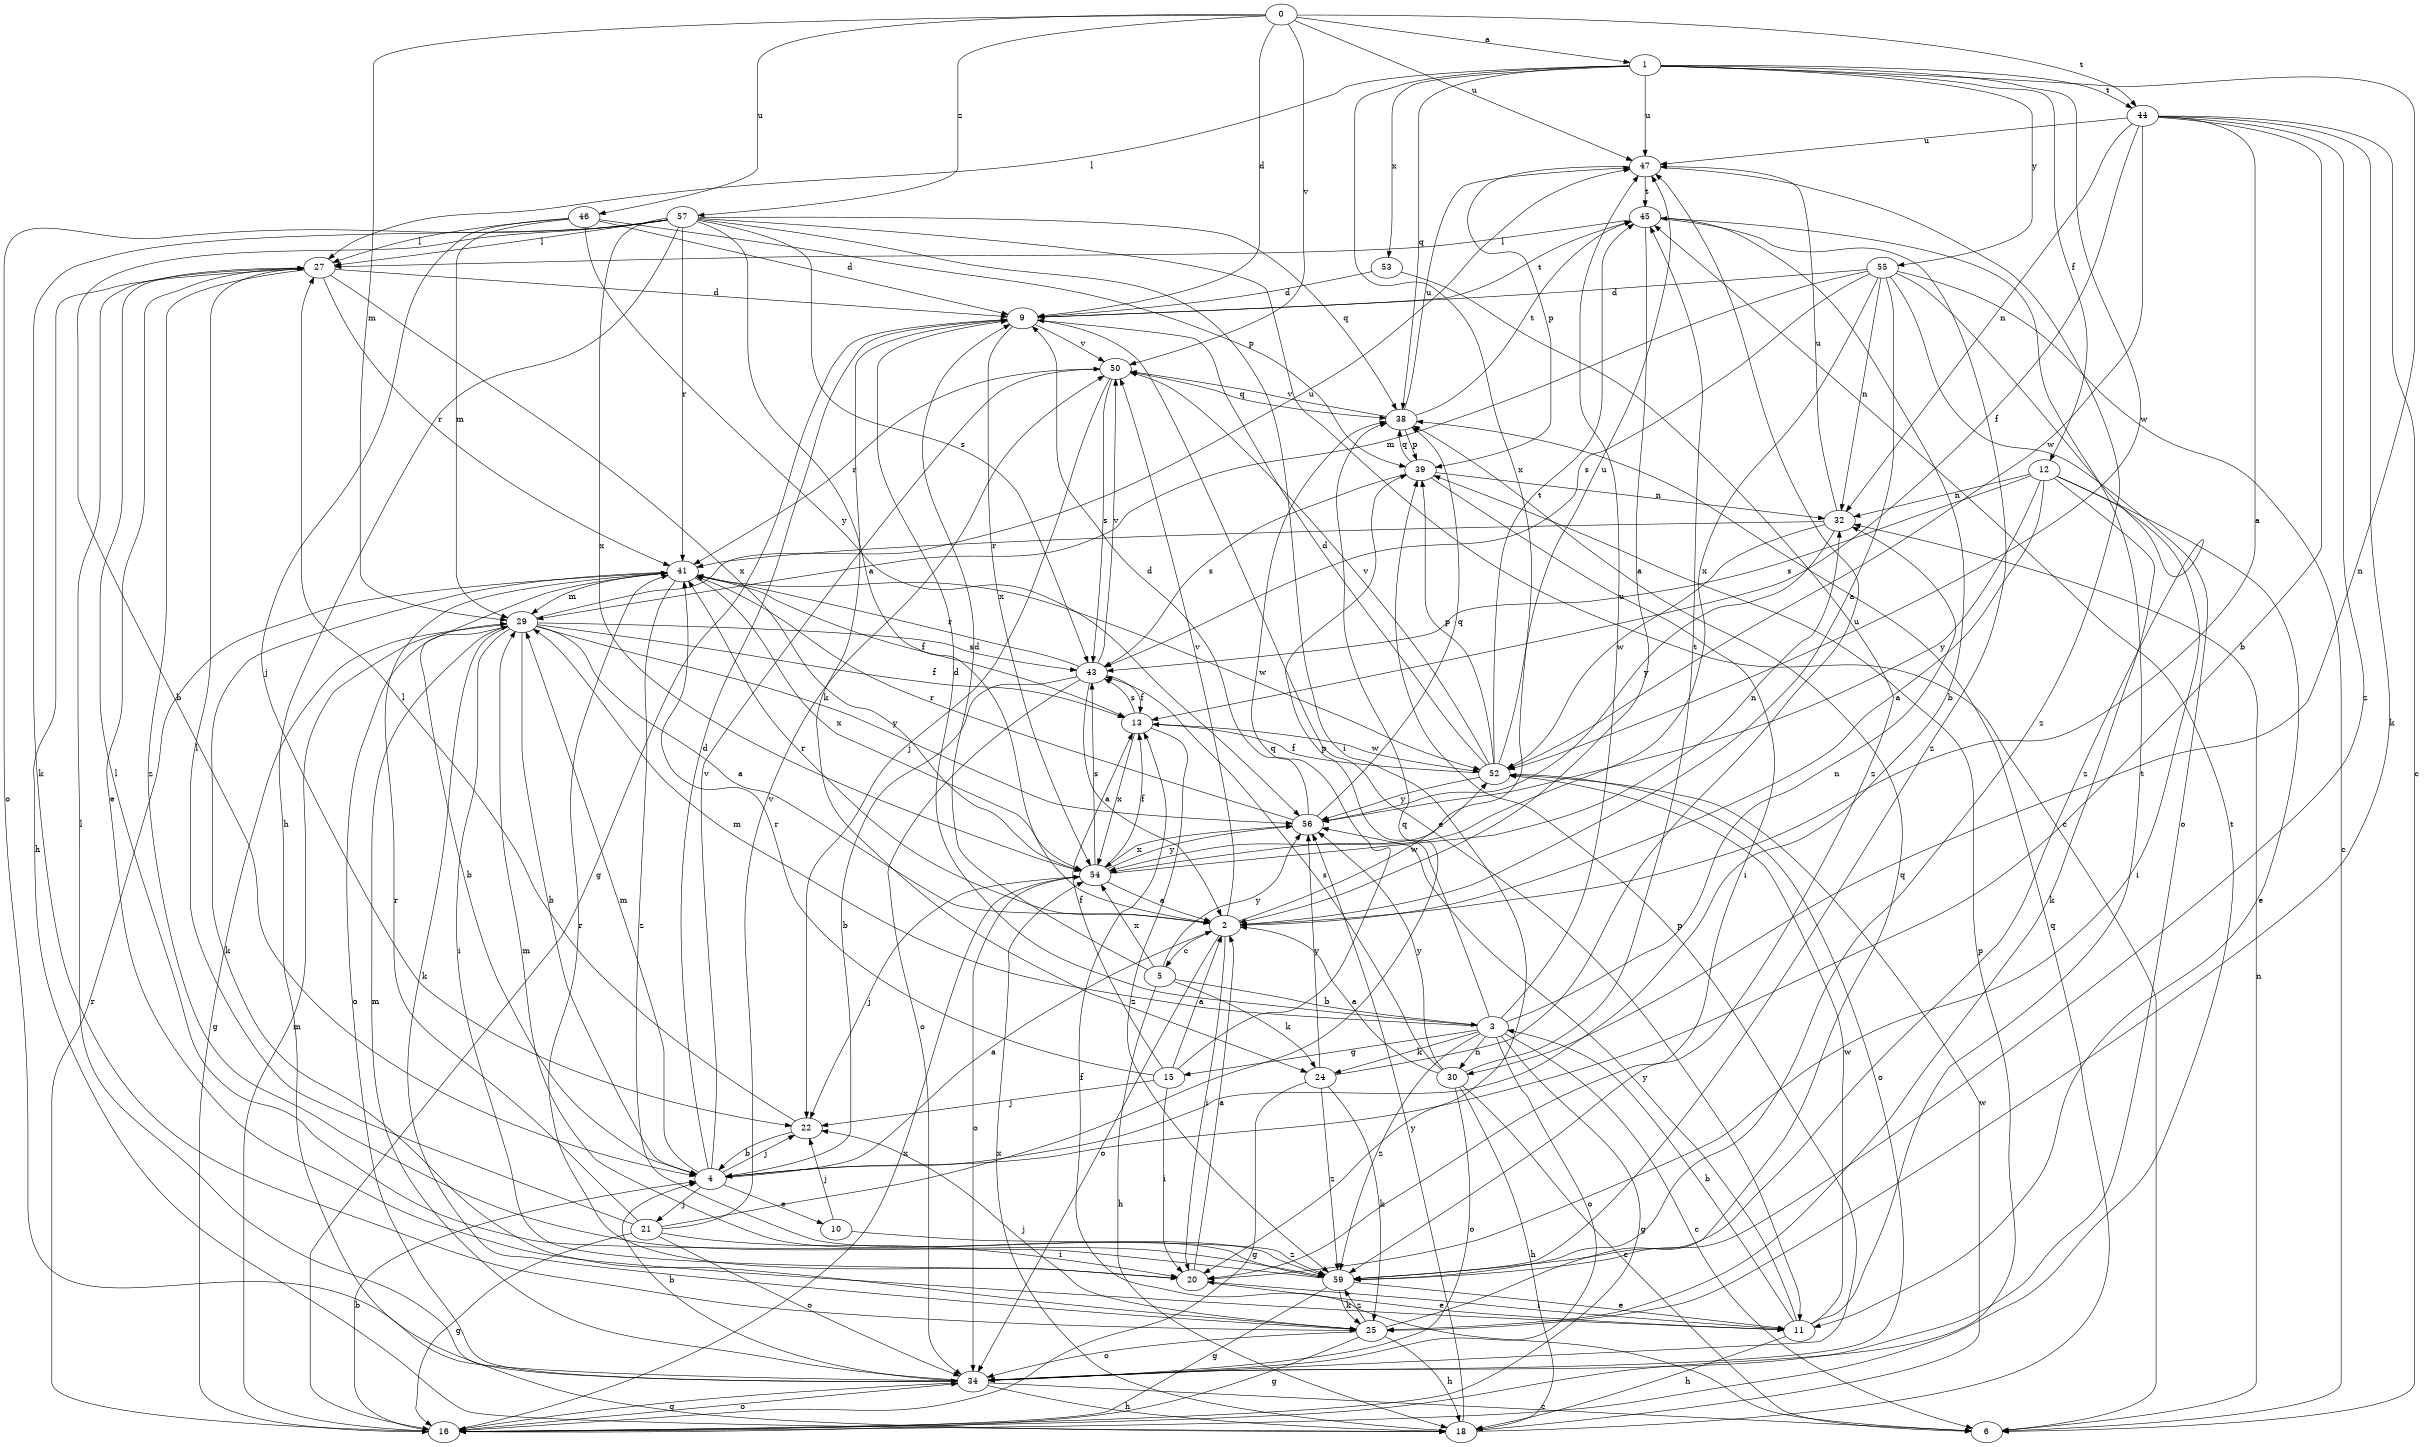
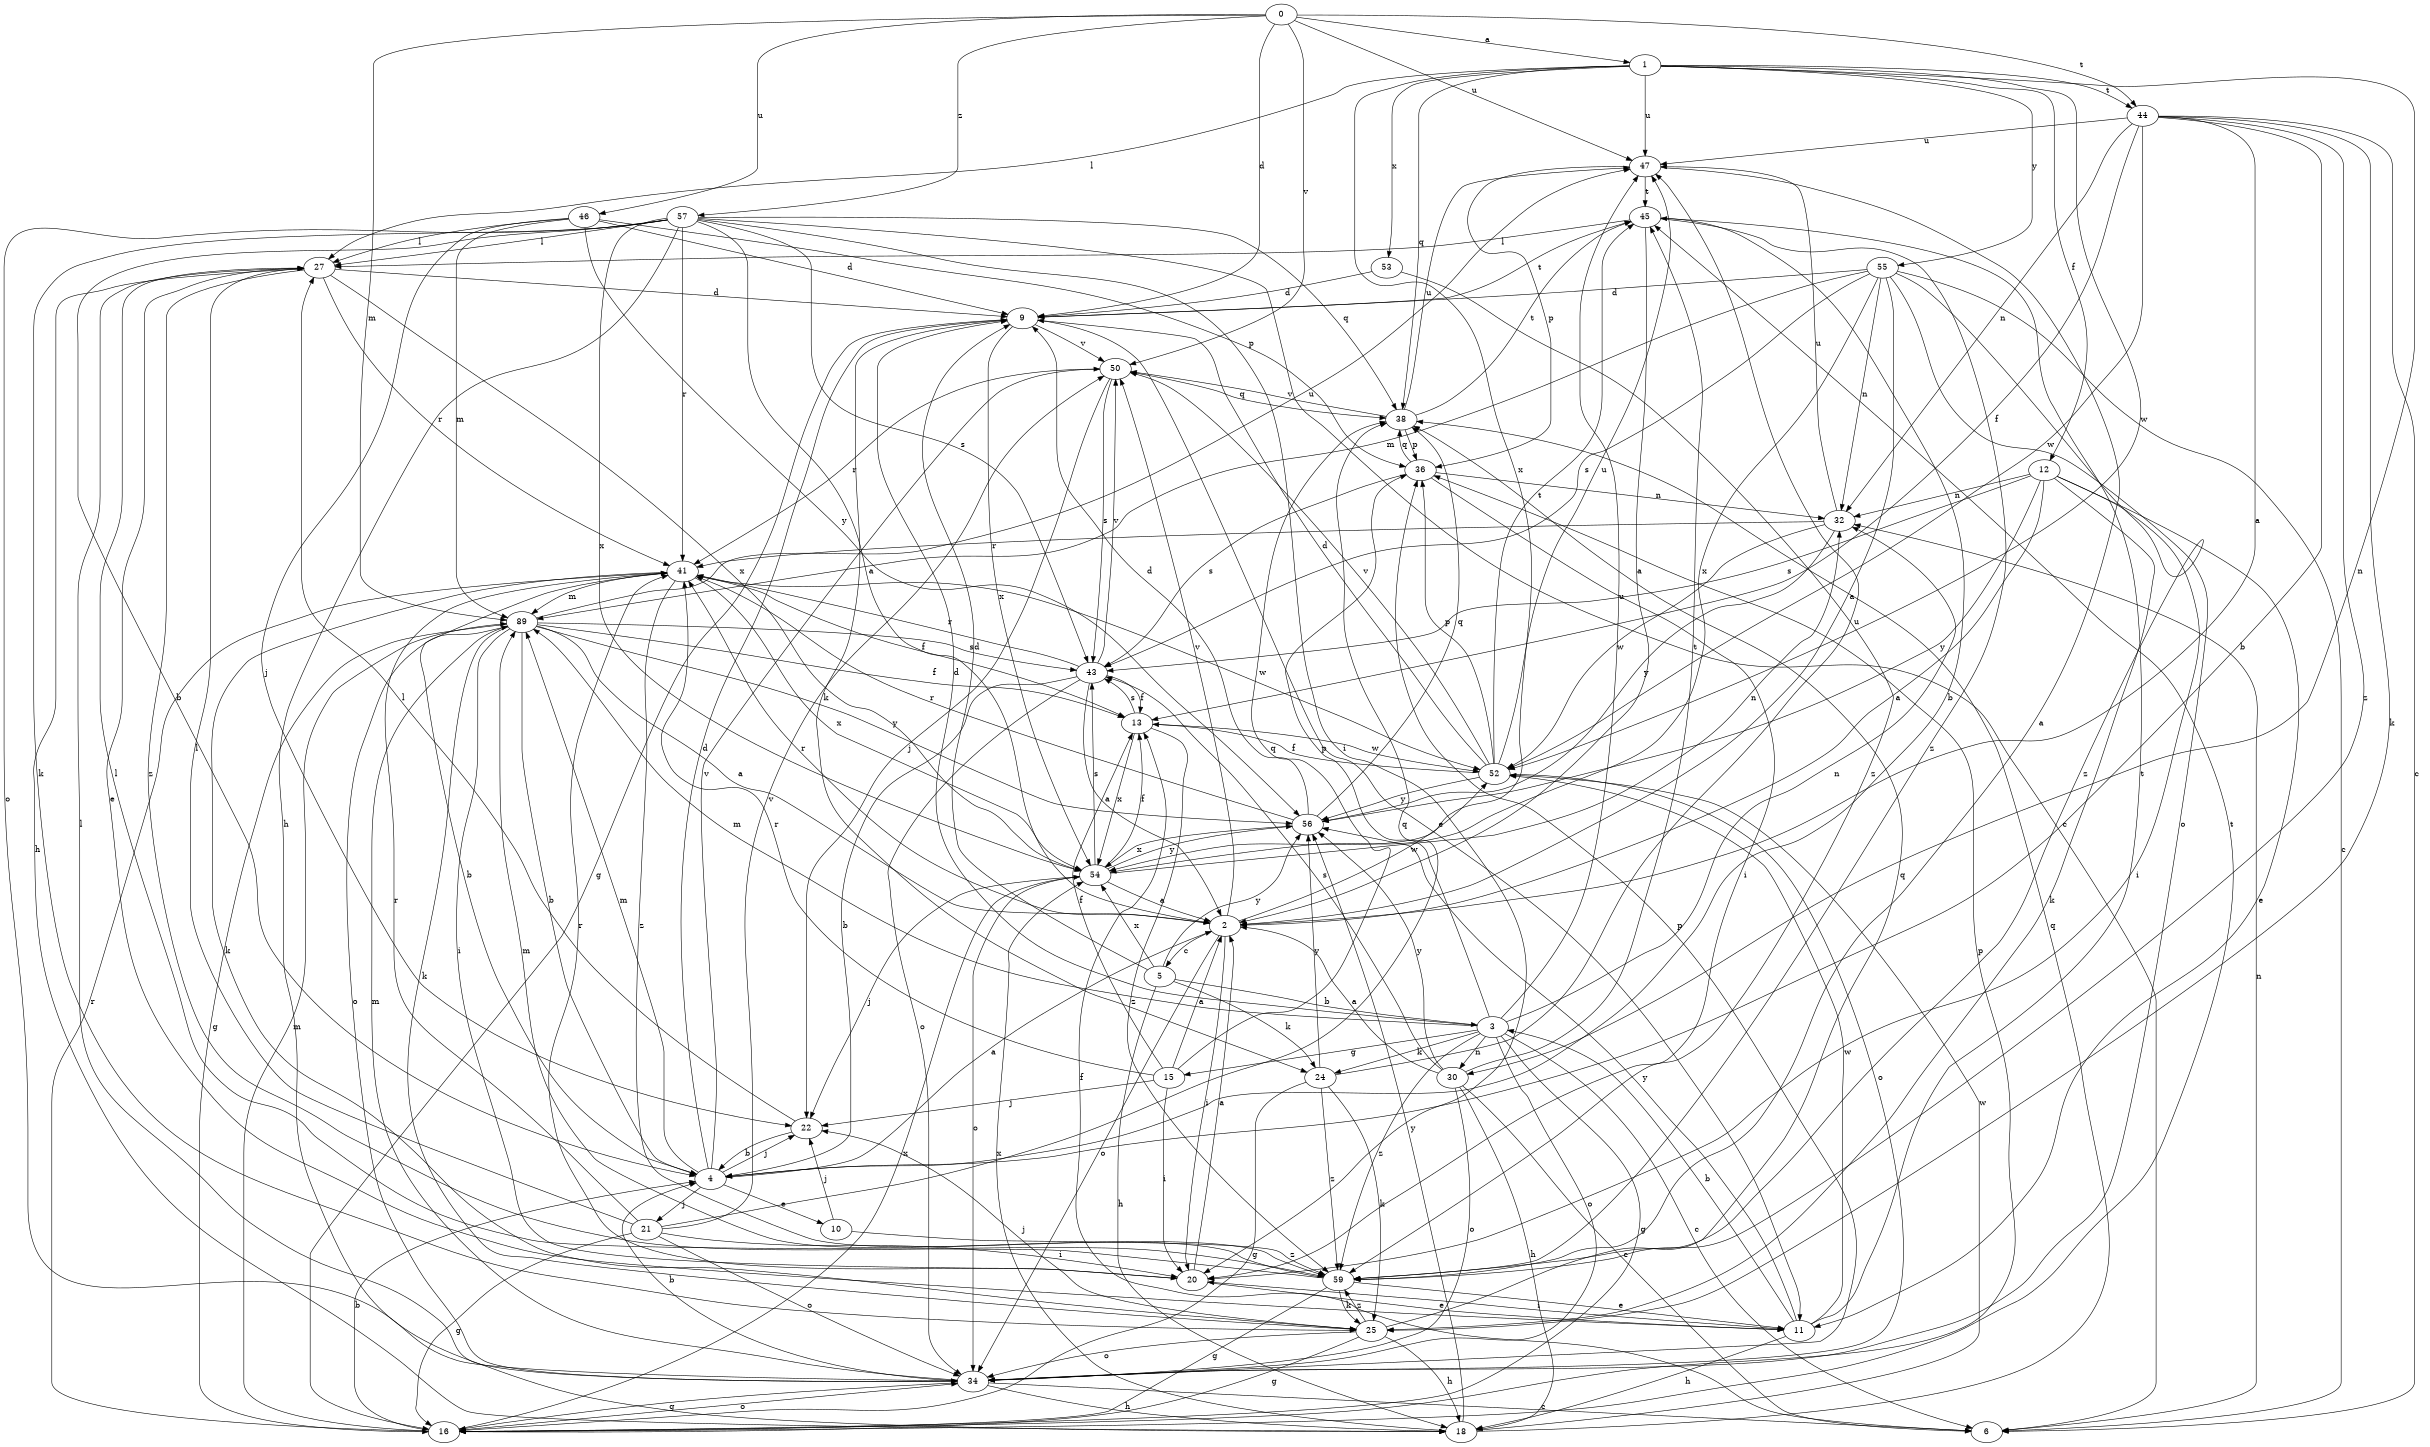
(1421, 470) -> (1421, 470)
(522, 622) -> (522, 622)
(2041, 723) -> (2041, 723)
